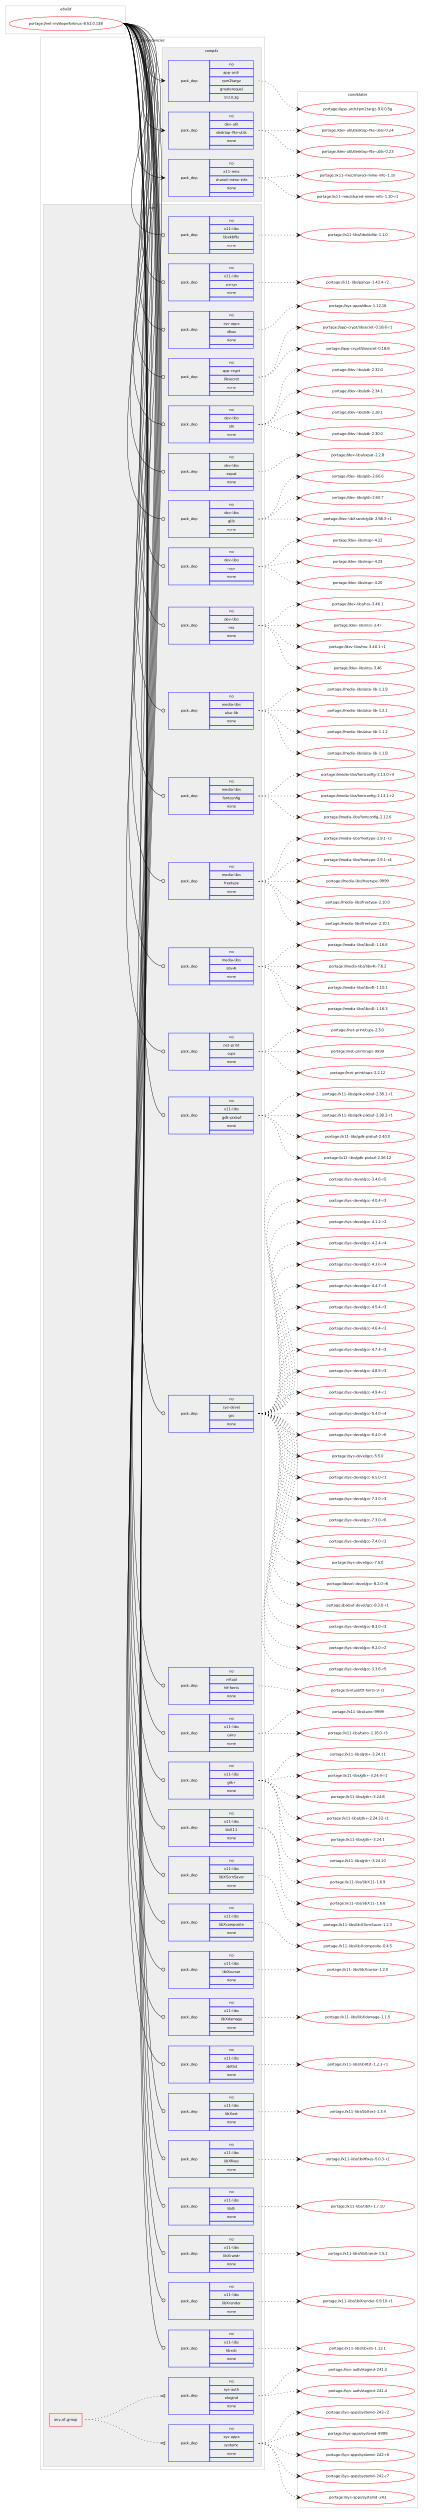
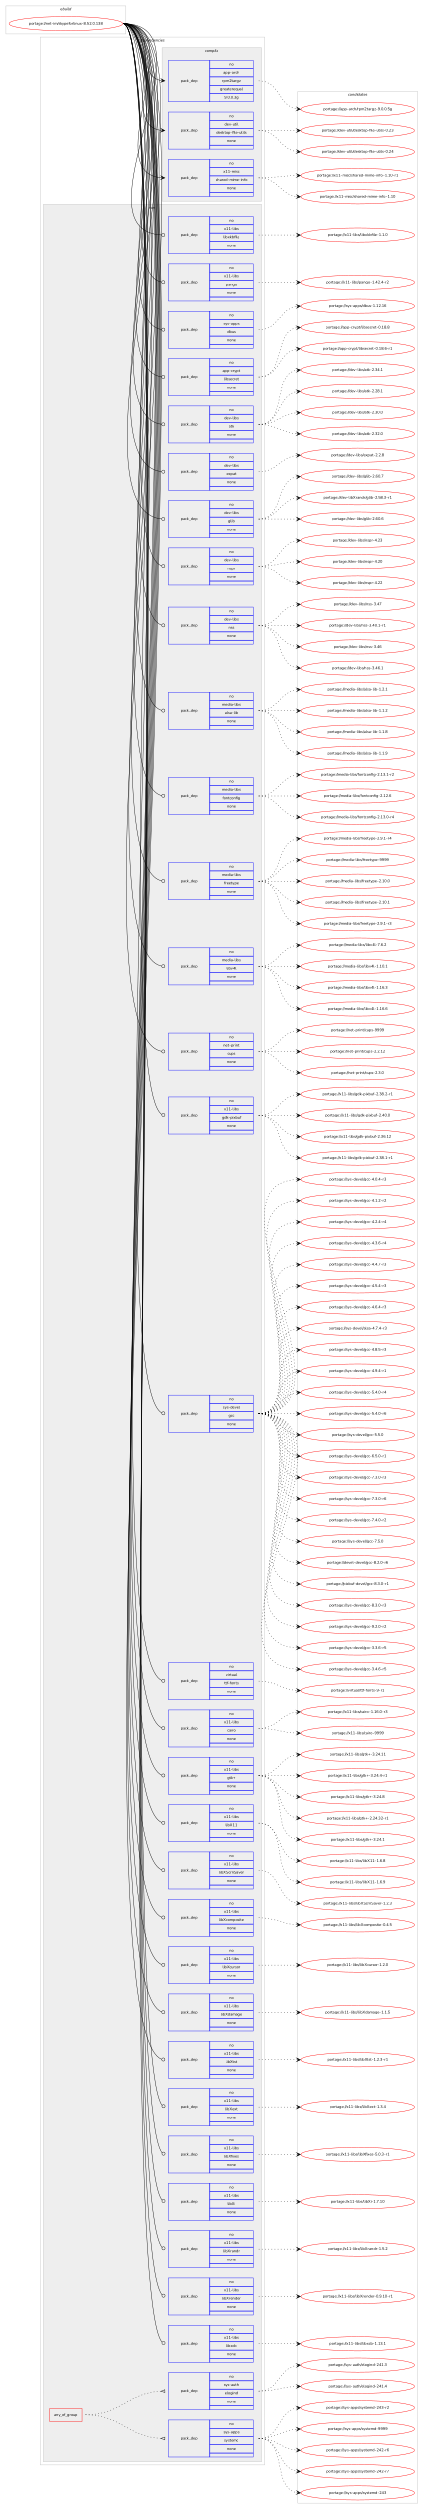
(358, 1350) -> (358, 1328)
(358, 1861) -> none
